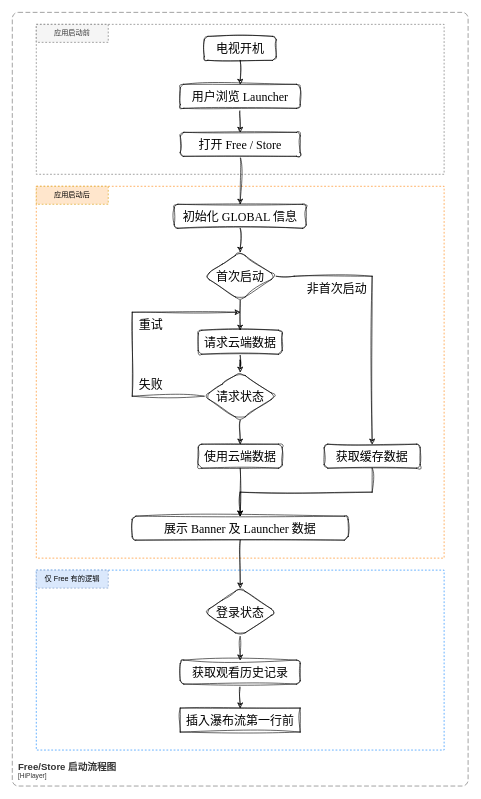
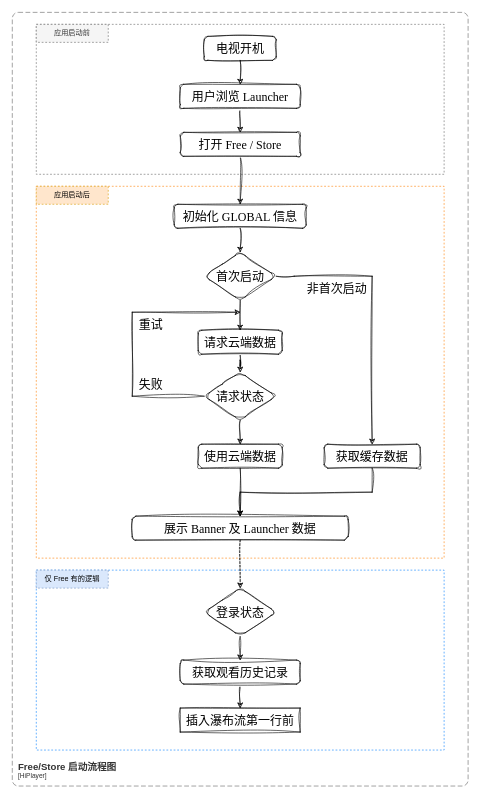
(240, 563) -> (240, 563)
